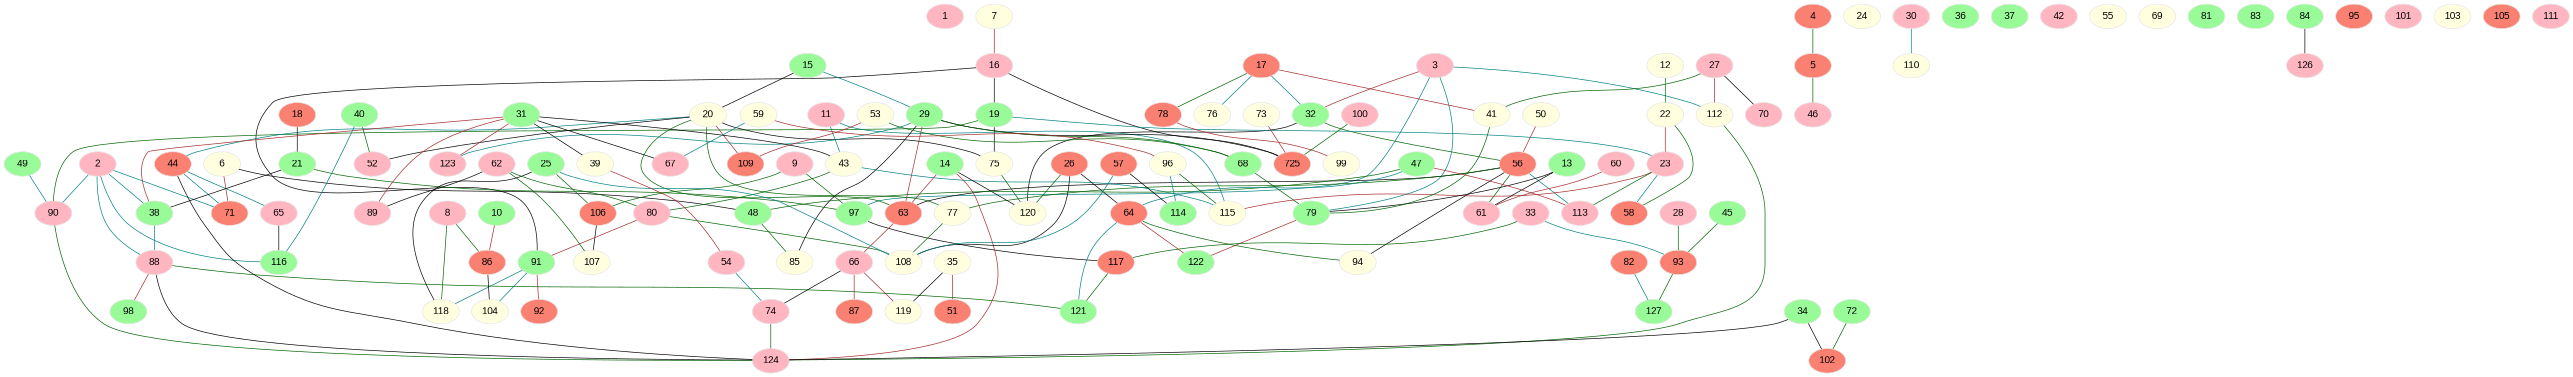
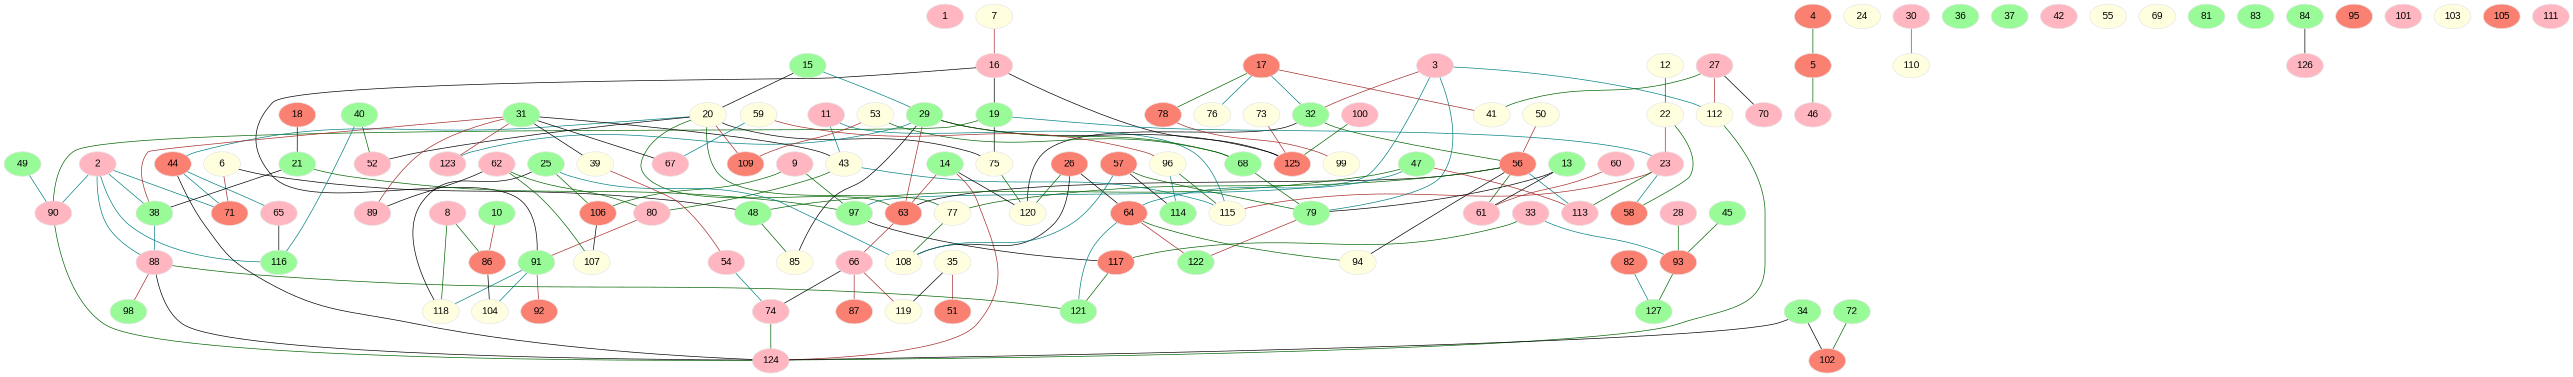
(1292, 164) -> (1292, 164)
(1440, 191) -> (1233, 197)
(780, 234) -> none
